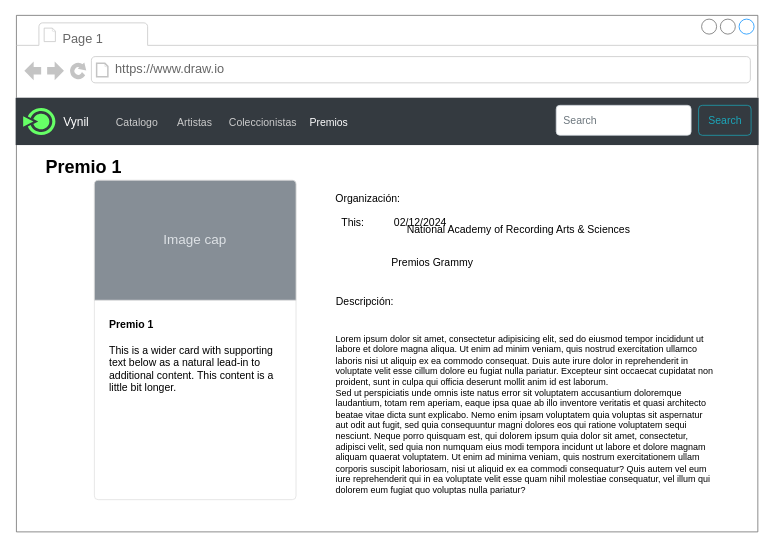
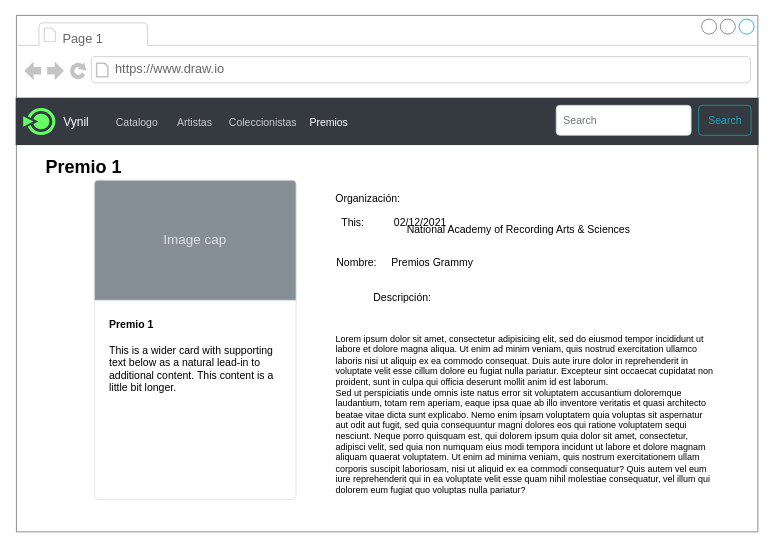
(420, 223) -> (420, 223)
none -> (357, 262)
(365, 301) -> (402, 297)
